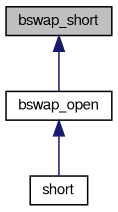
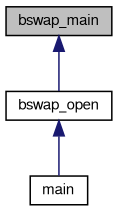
(59, 21) -> (59, 21)
(59, 190) -> (59, 190)
